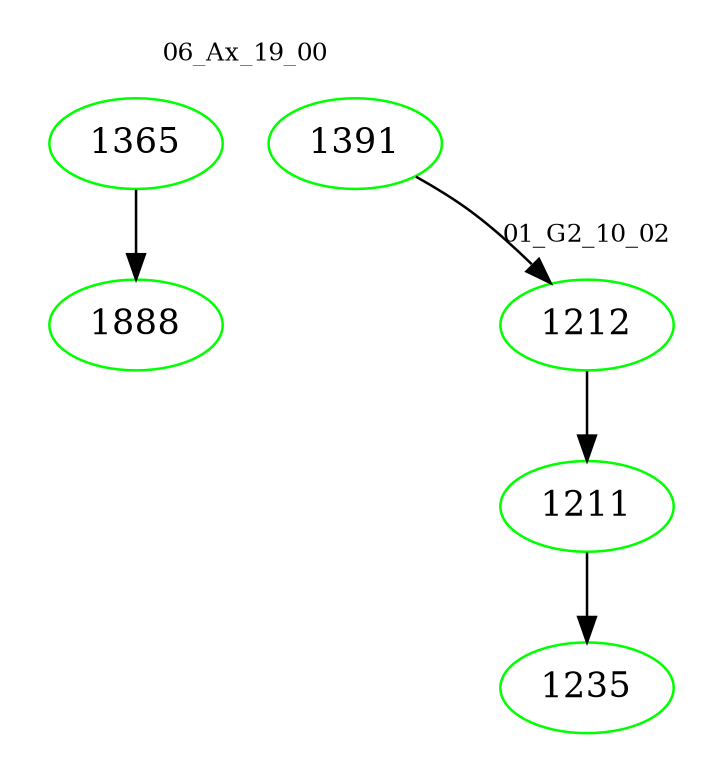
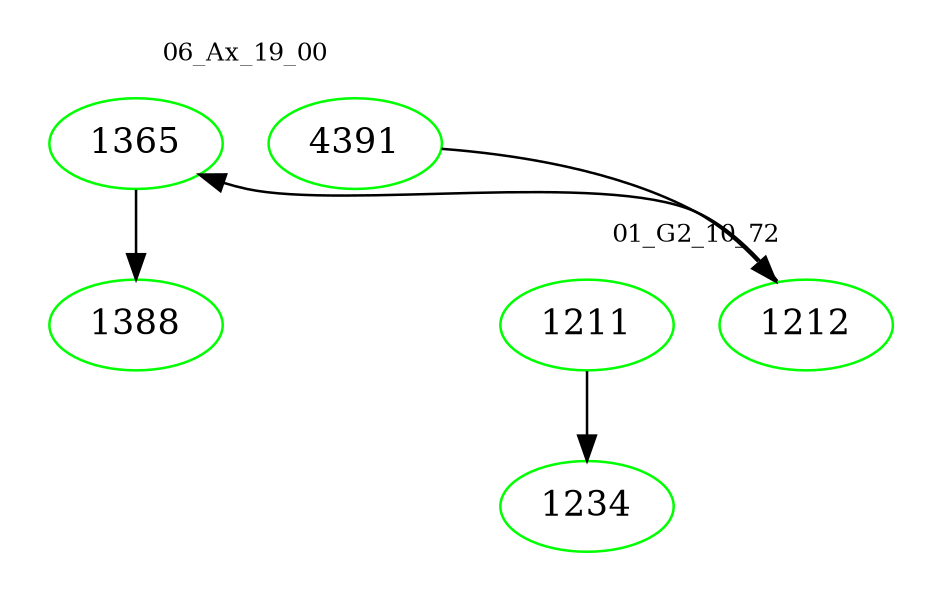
(355, 144) -> (355, 144)
(587, 236) -> (697, 236)
(136, 325) -> (136, 325)
(587, 403) -> (514, 192)
(587, 688) -> (587, 506)
